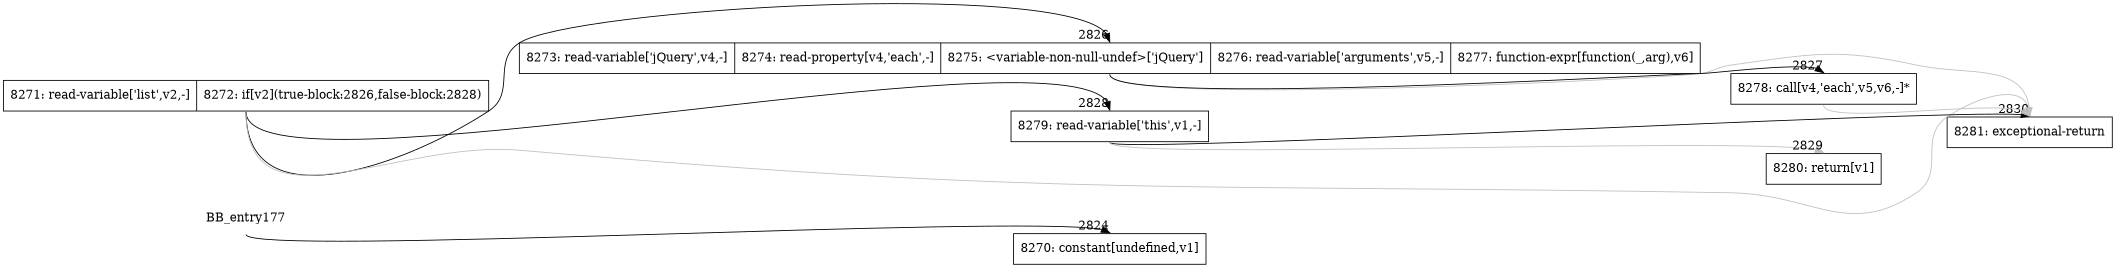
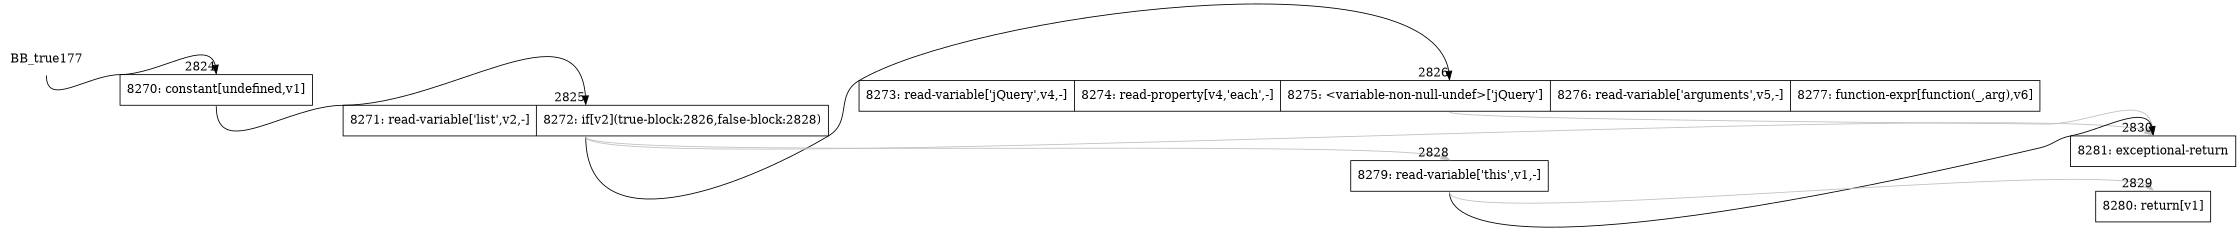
(1824, 89) -> none
none -> (405, 95)
(675, 111) -> (1121, 148)
(246, 218) -> (46, 59)
